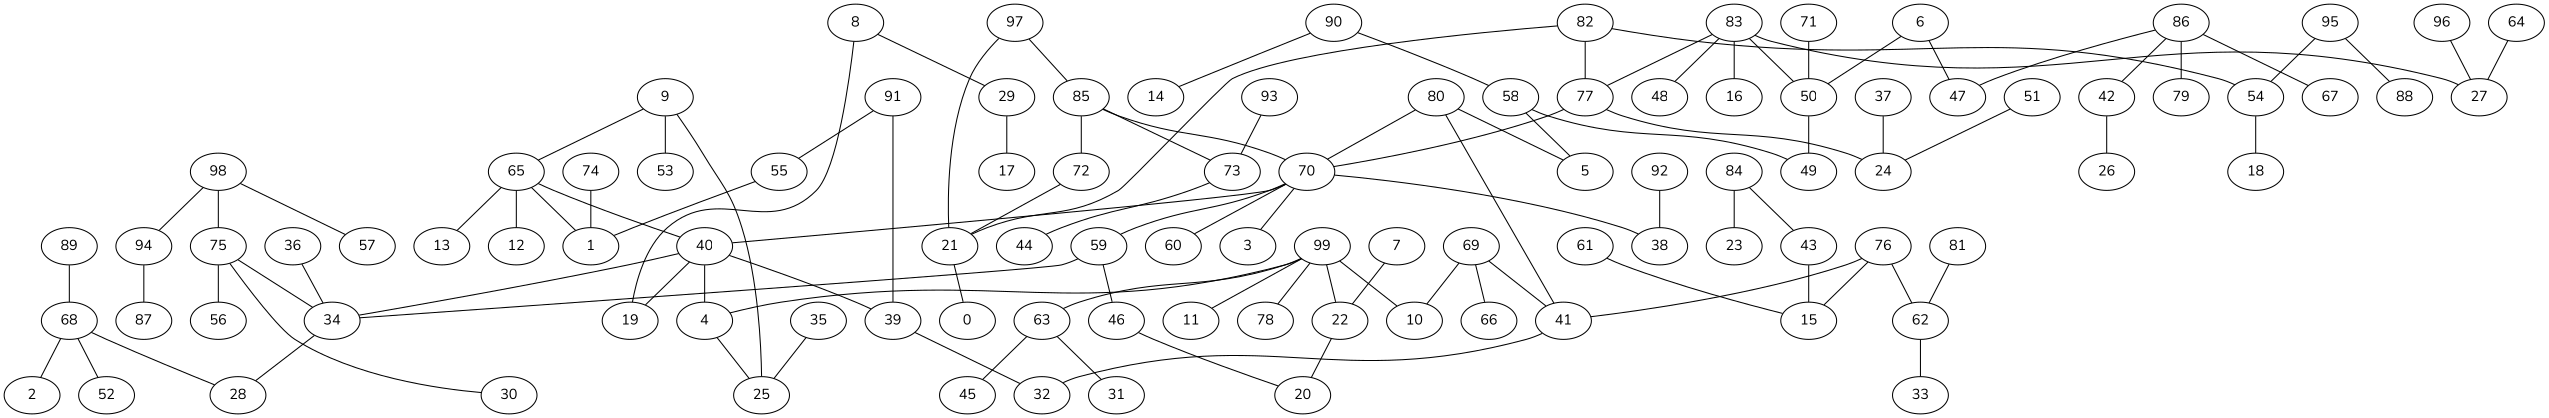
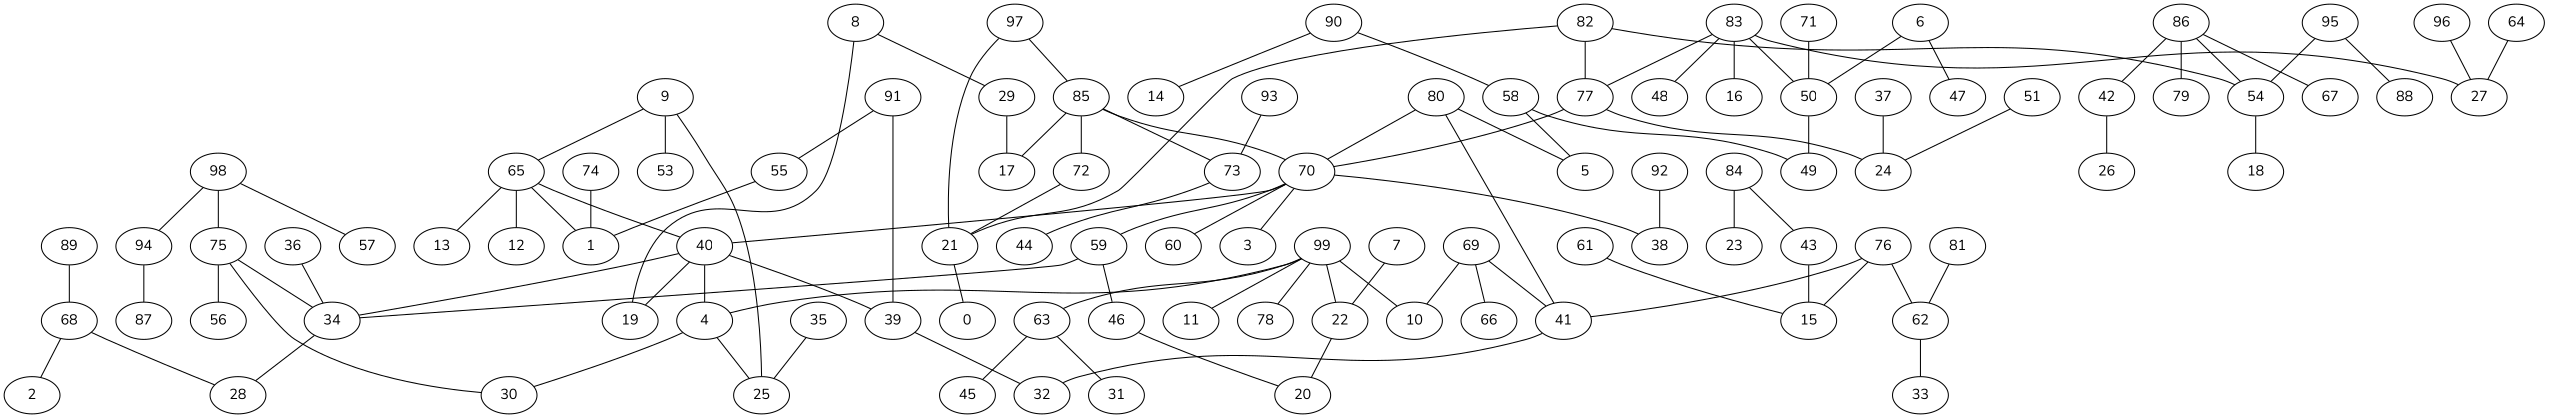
(2058, 57) -> (2218, 60)
none -> (1044, 134)
none -> (609, 361)
(107, 395) -> none
